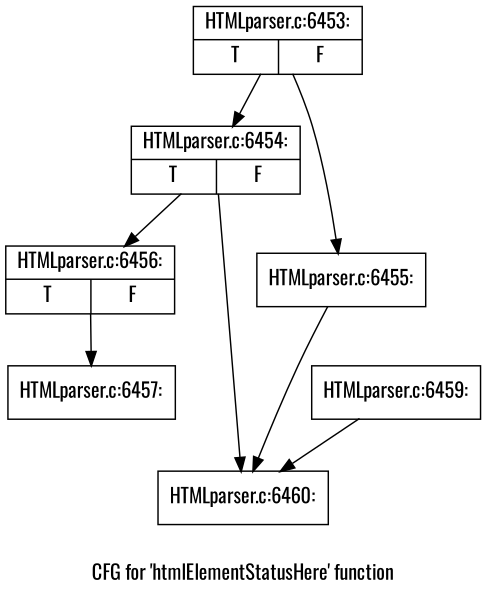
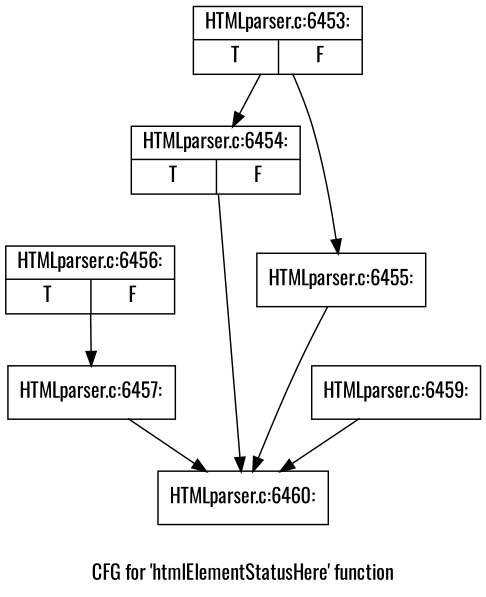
(158, 215) -> none
none -> (161, 441)
